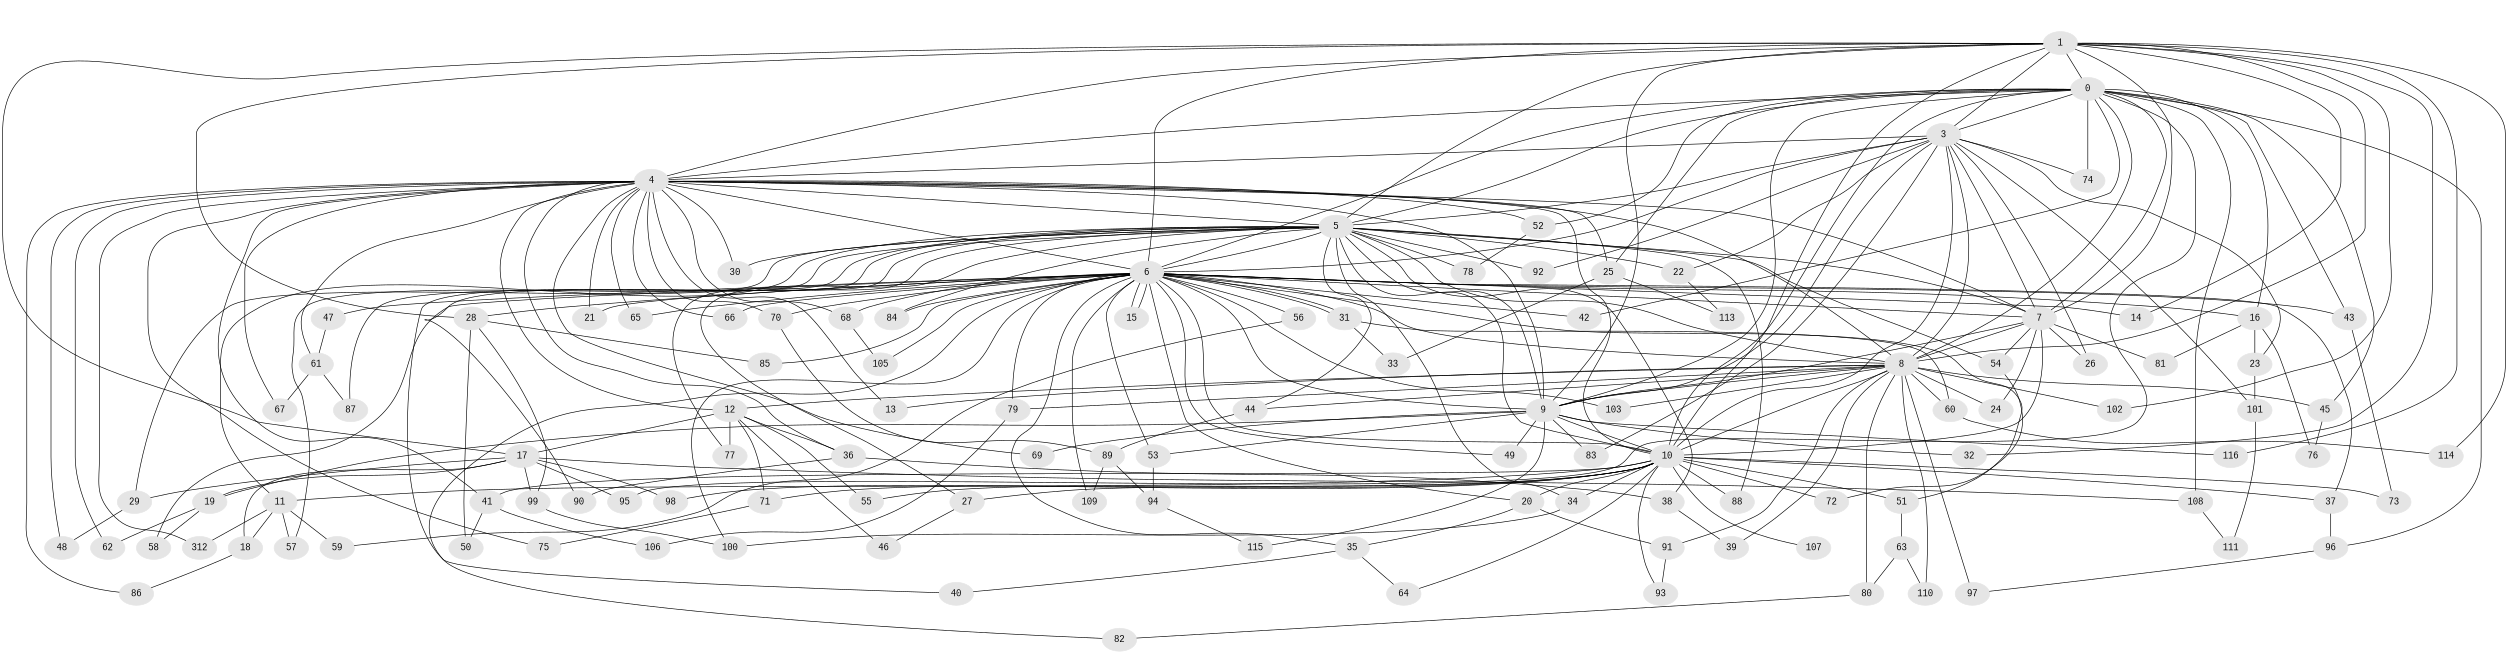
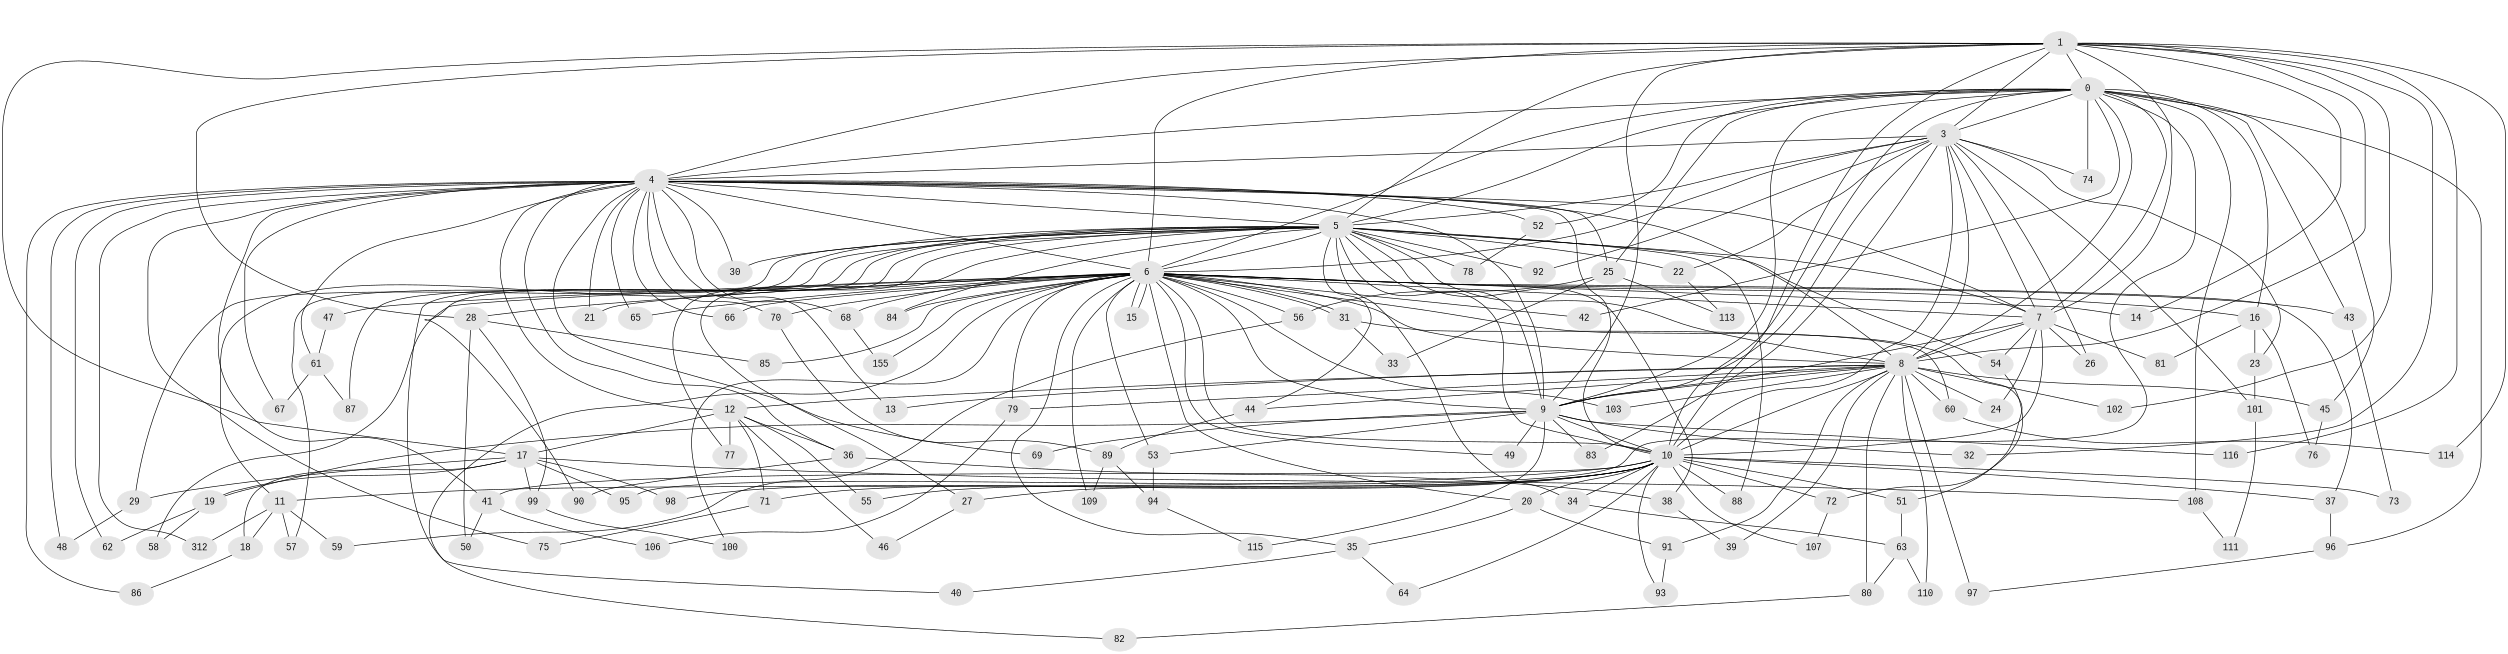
none -> (1452, 291)
(880, 364) -> (880, 364)
none -> (1823, 525)
(1113, 535) -> (1752, 526)
